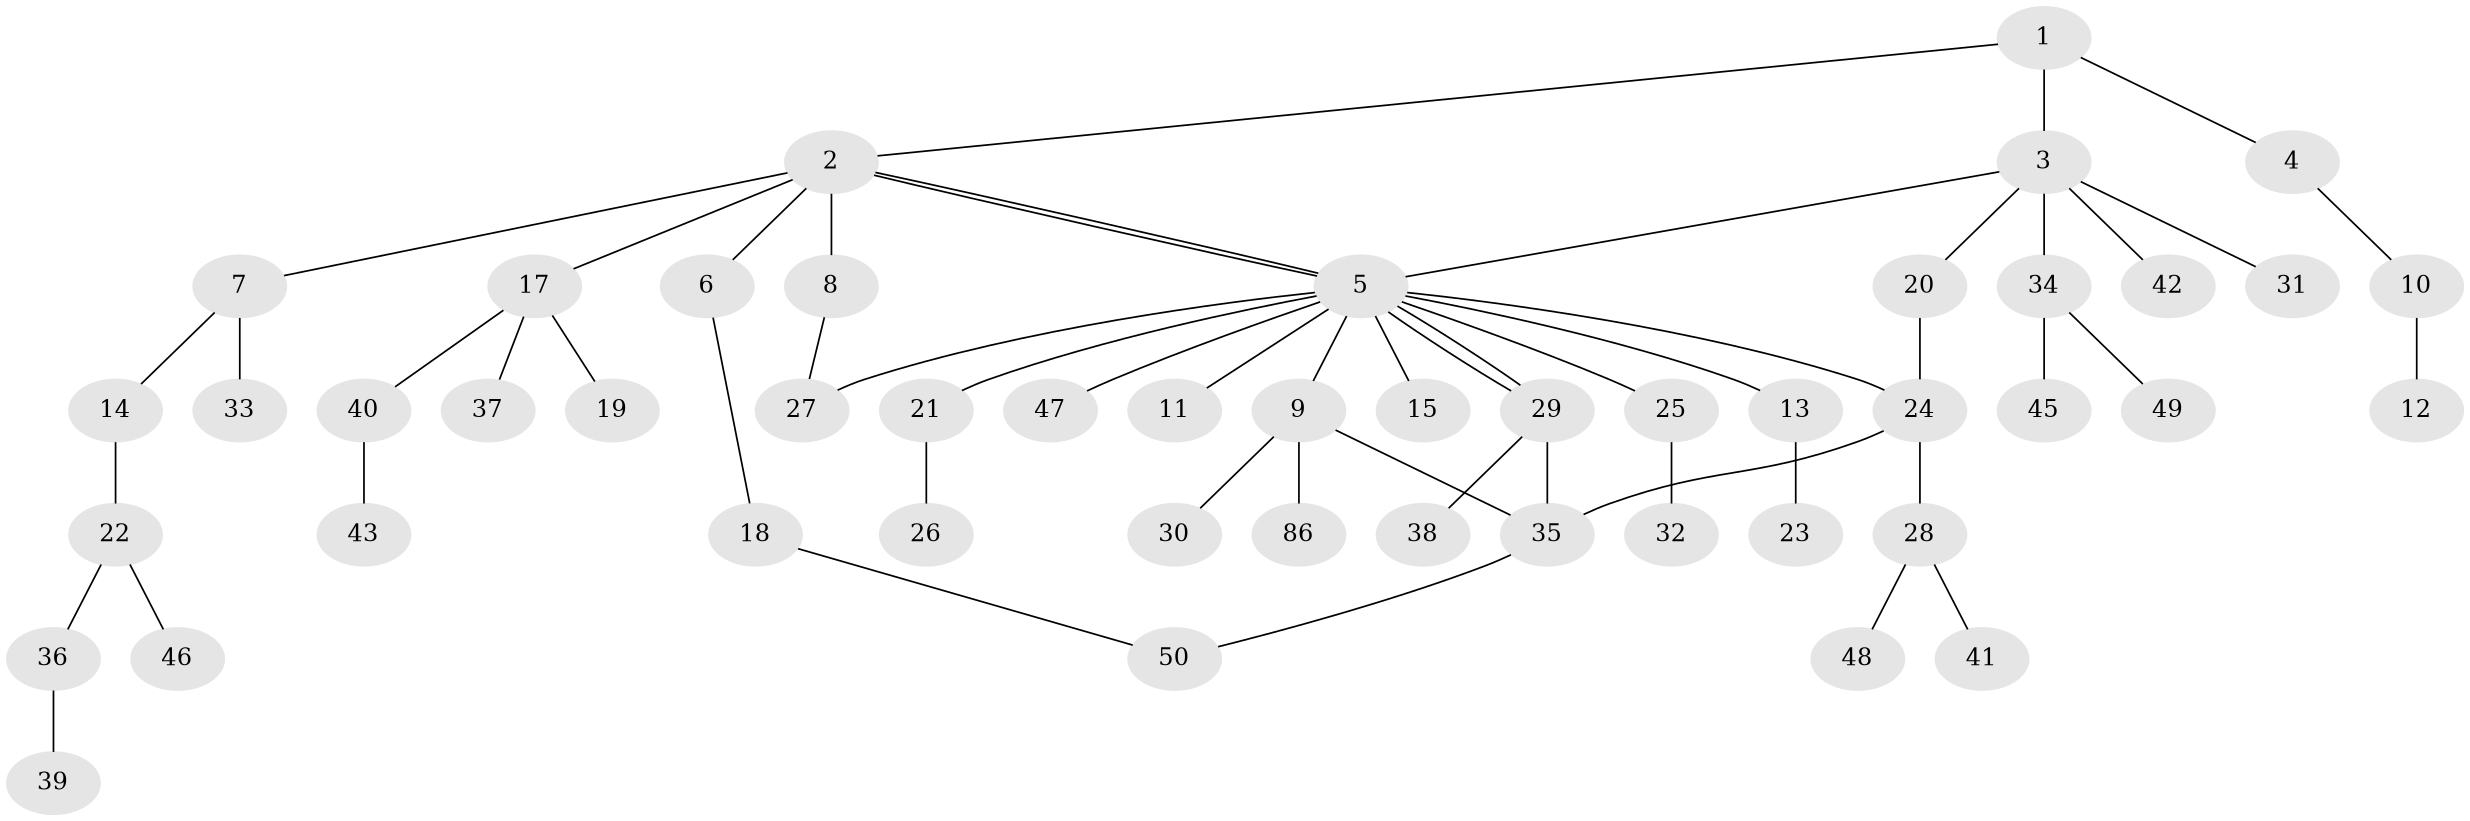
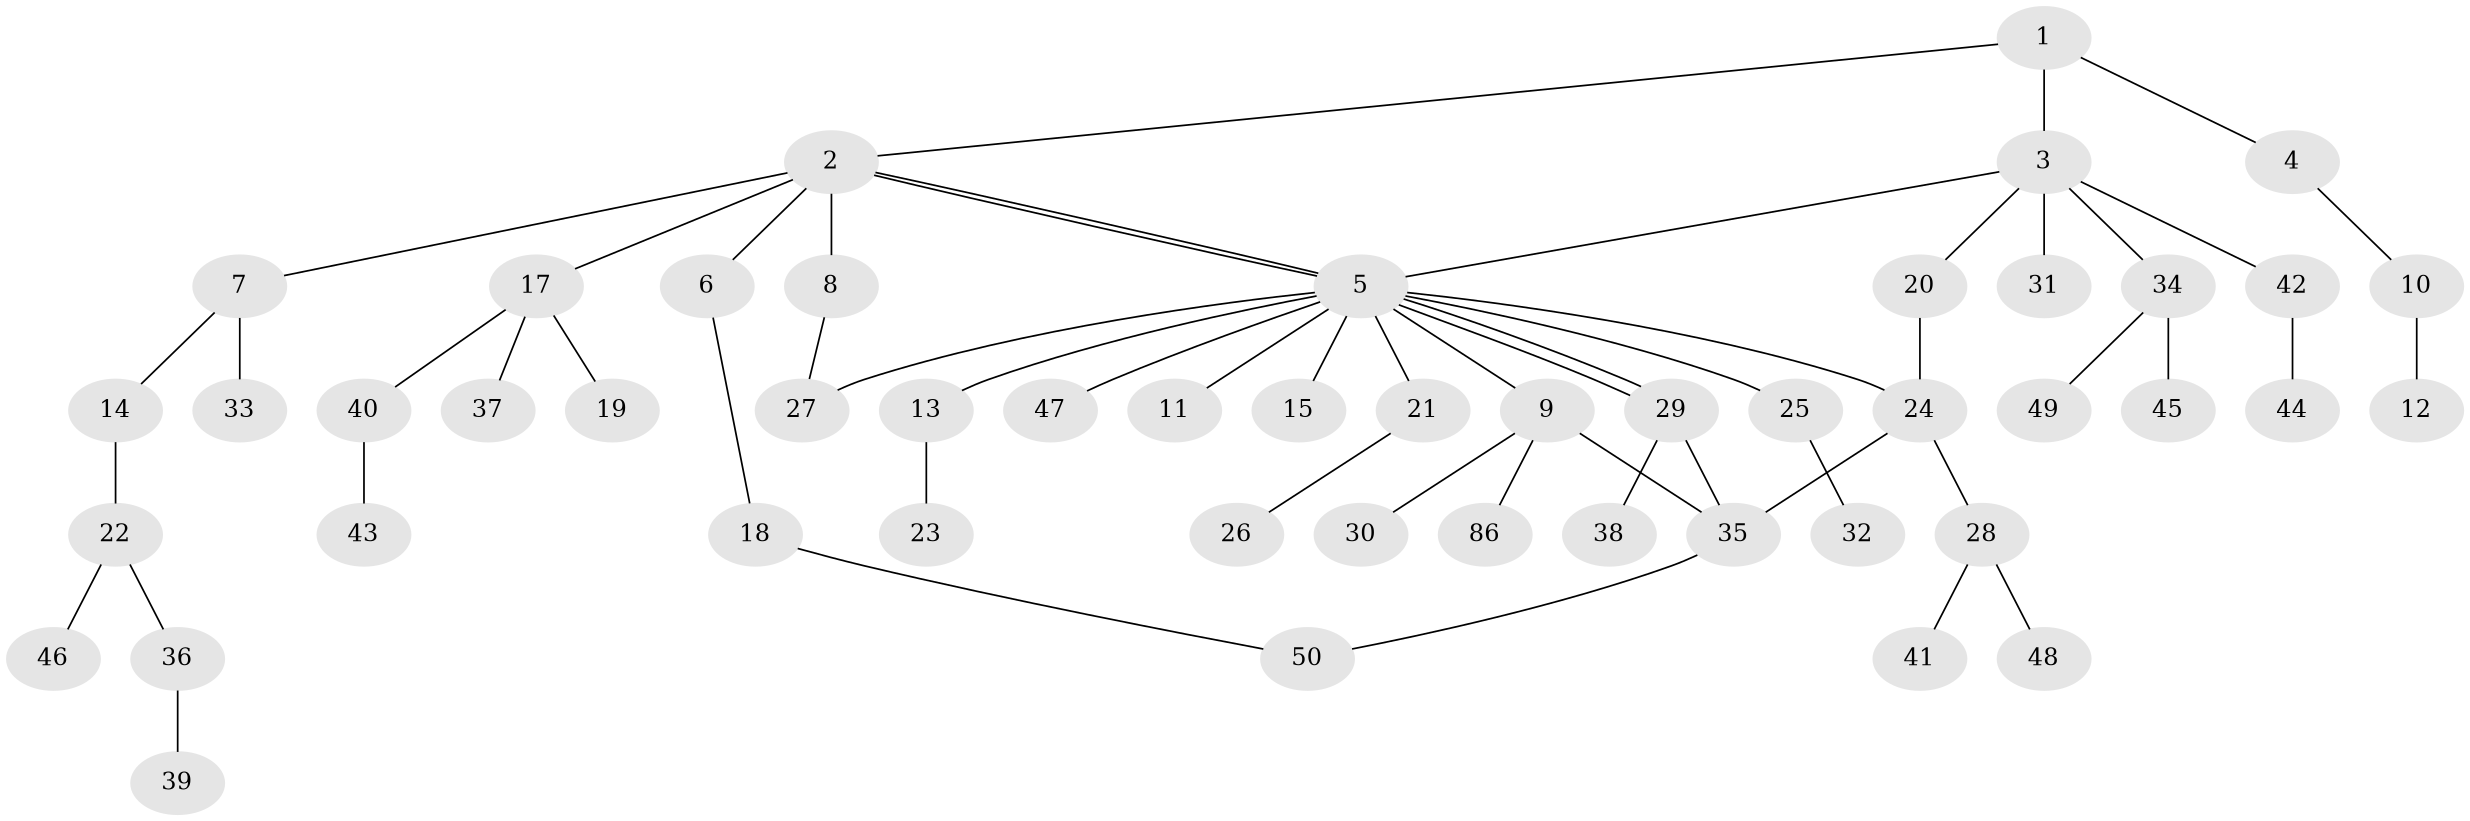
none -> (2293, 411)
